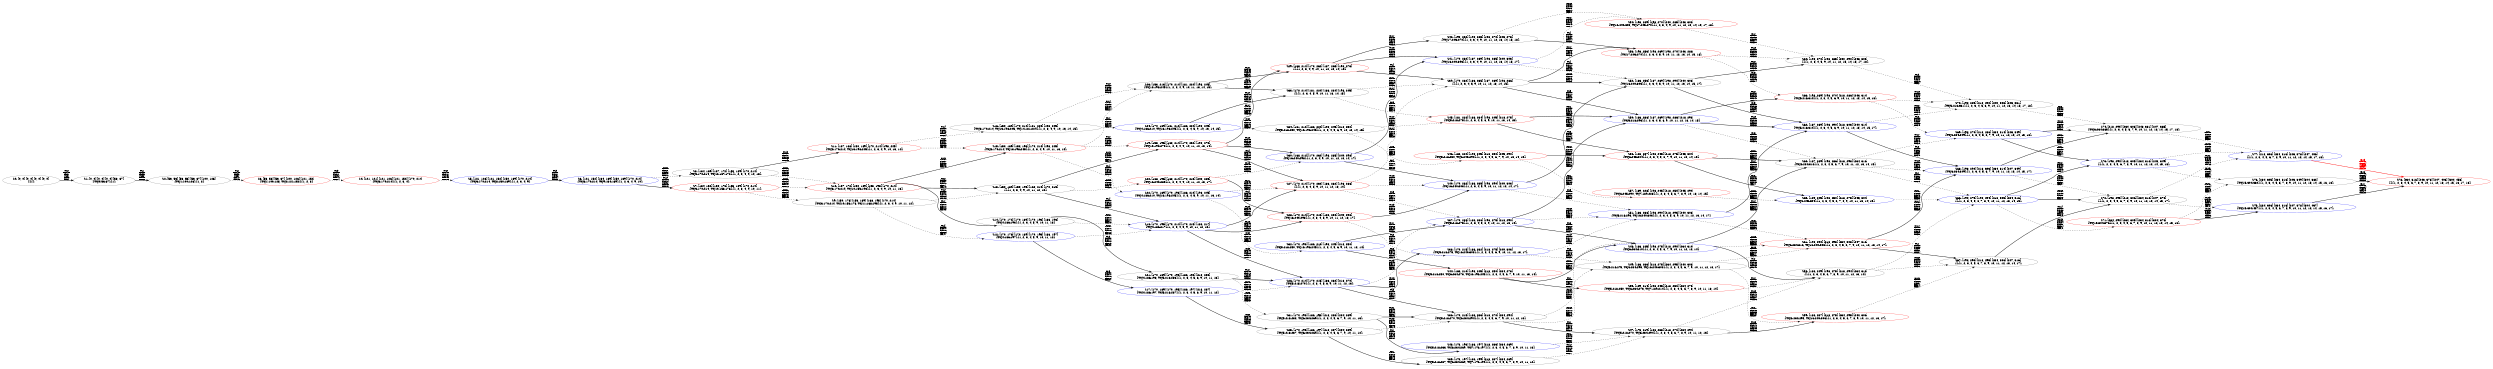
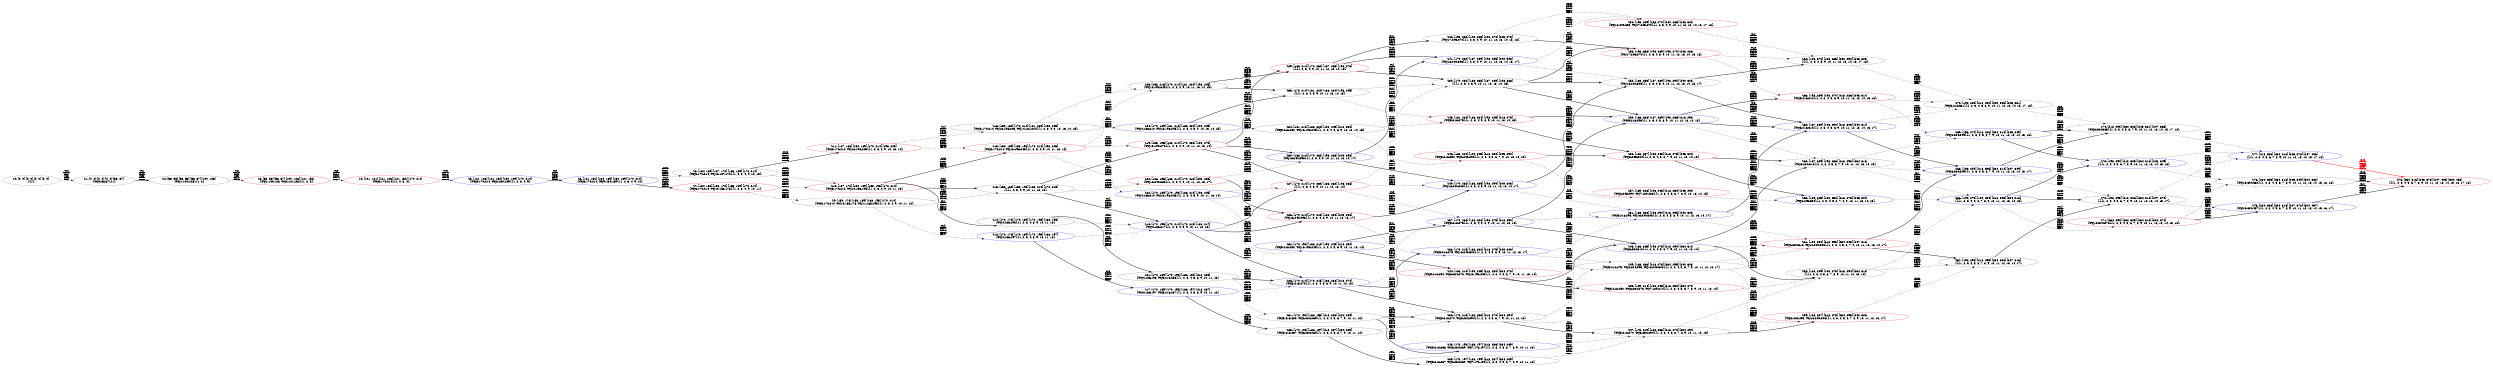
(66, 180) -> (66, 180)
